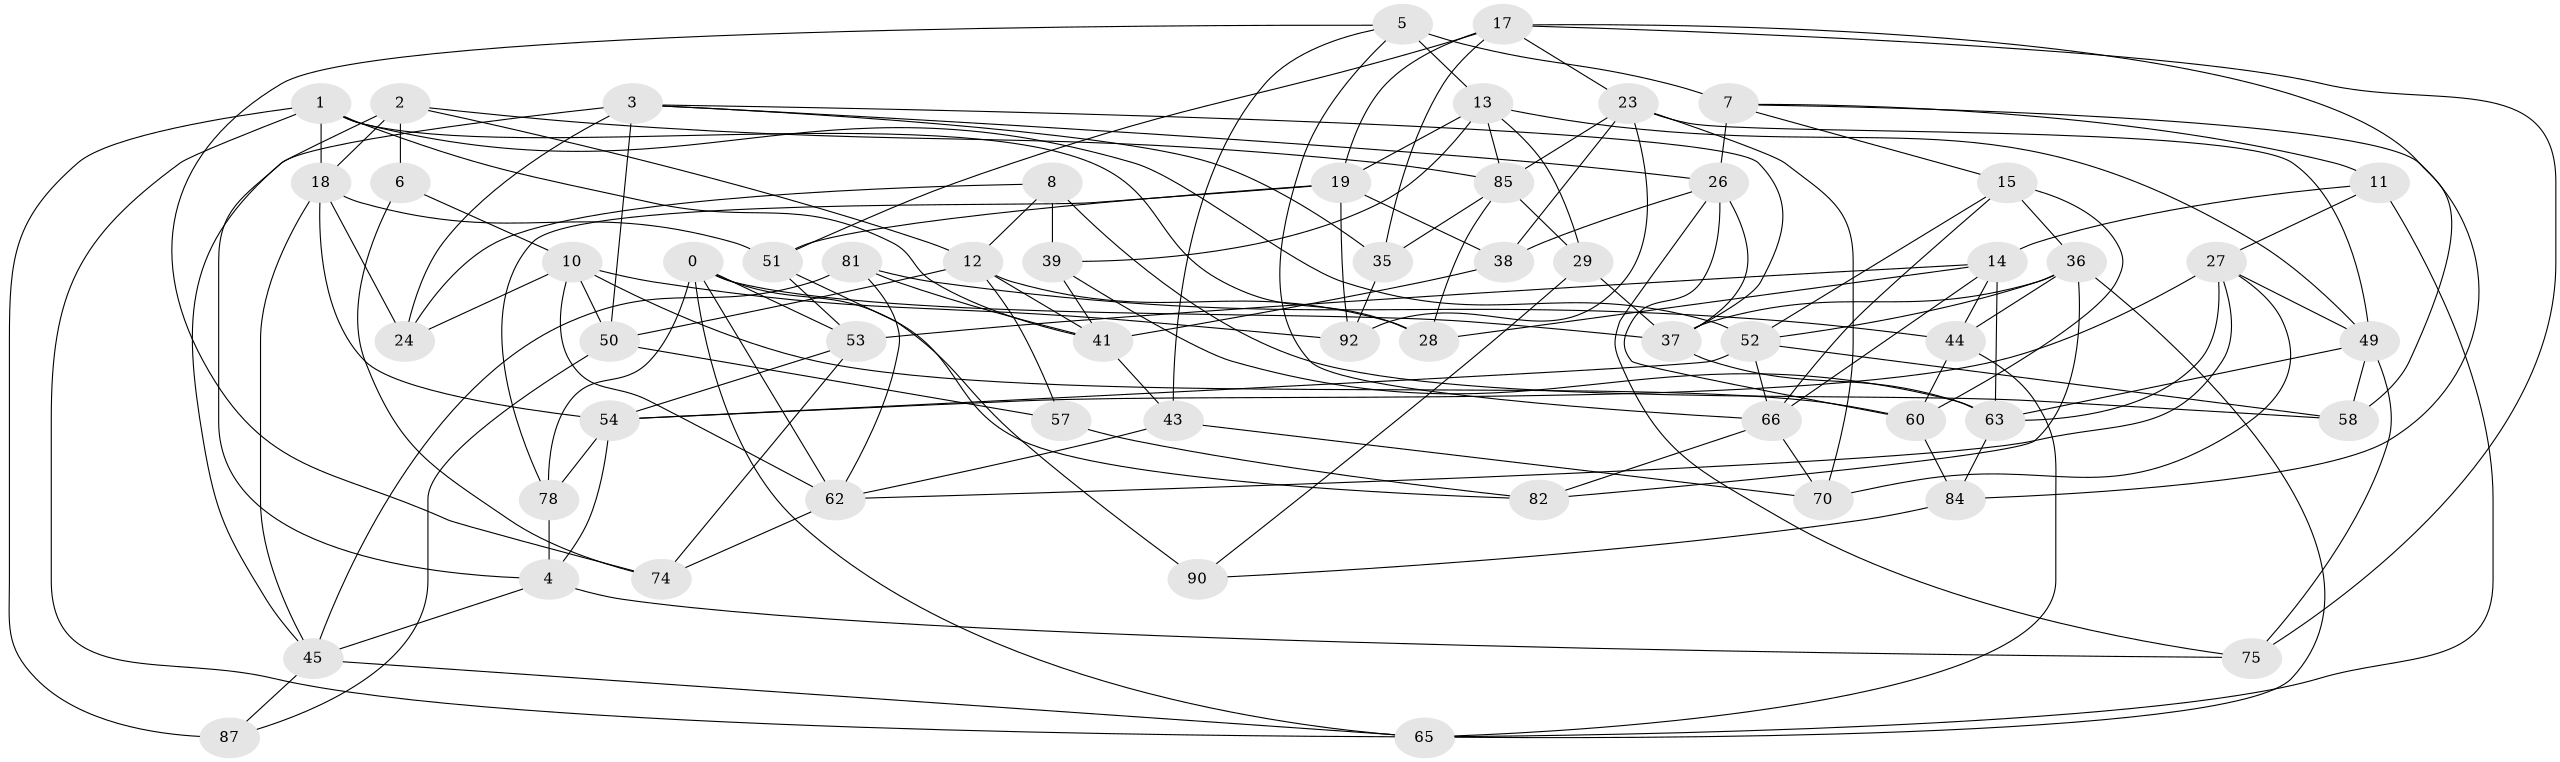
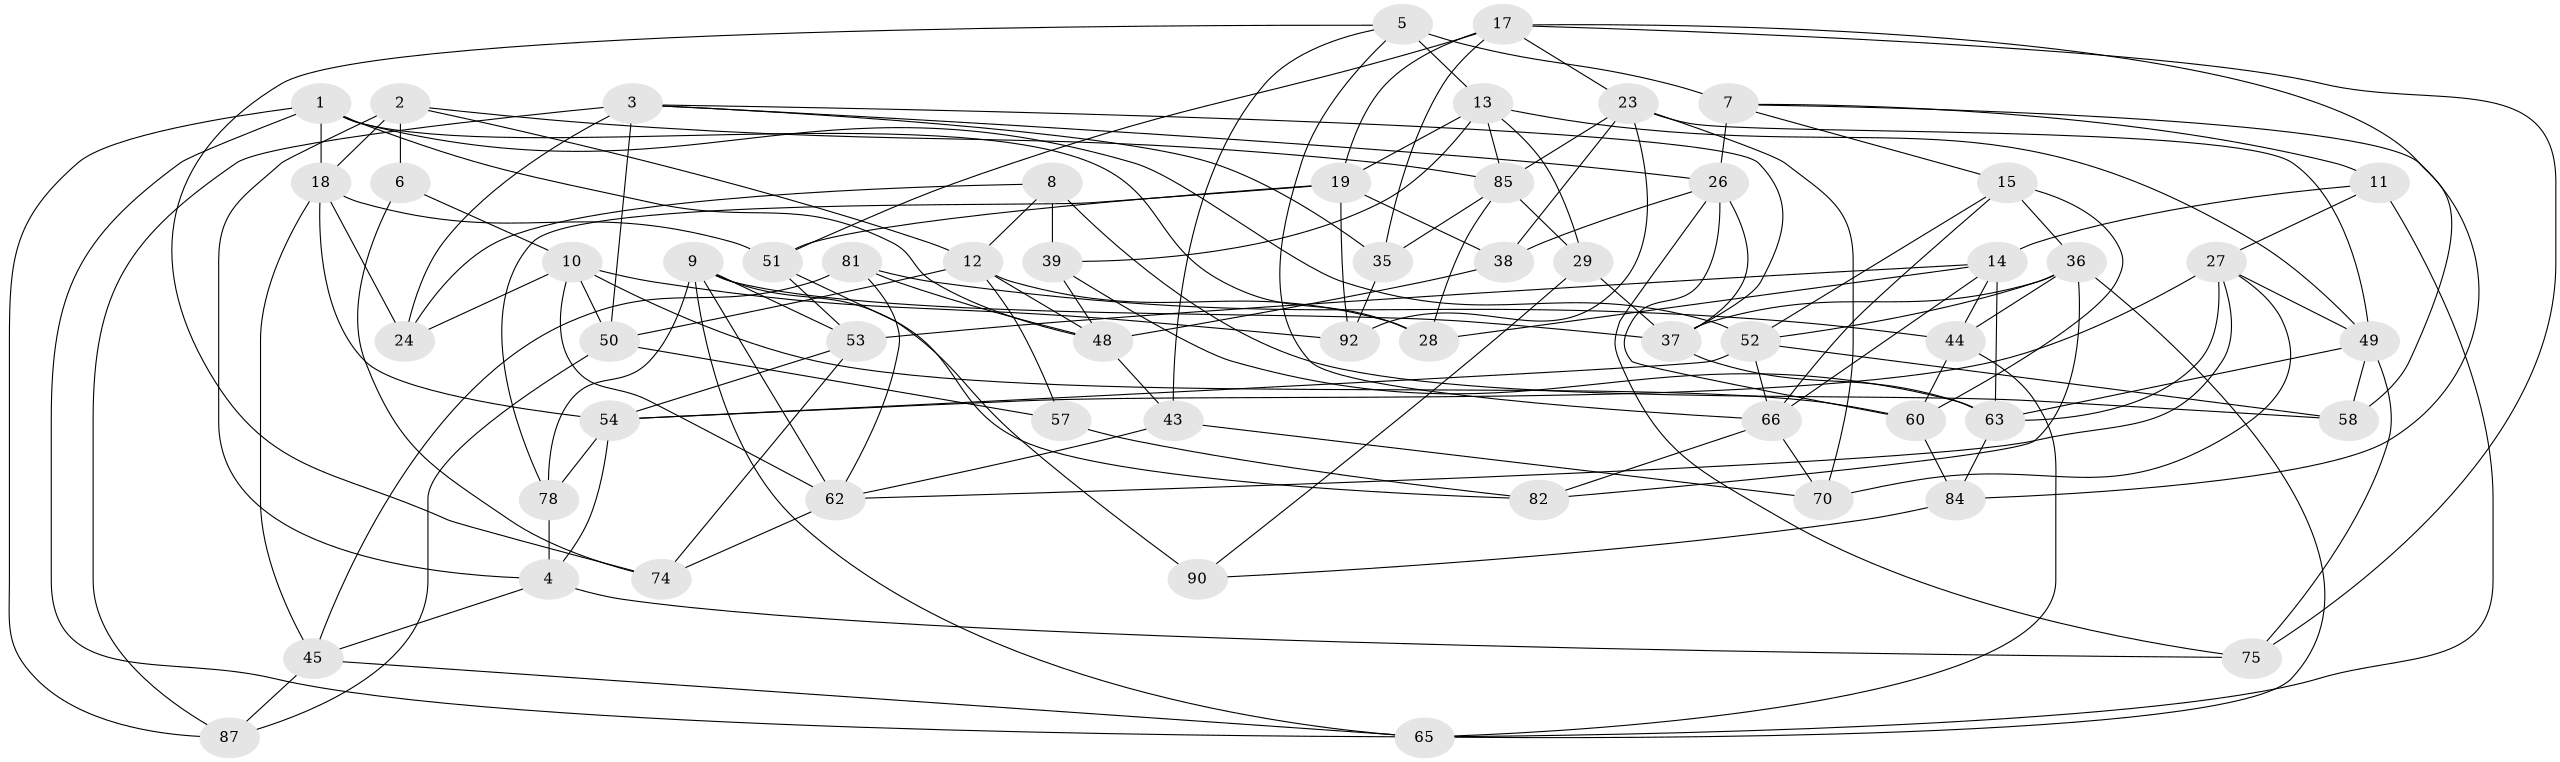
(207, 260) -> (130, 261)
(693, 262) -> (693, 262)
(1103, 341) -> (1103, 341)
